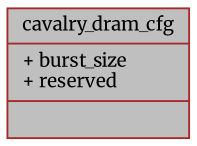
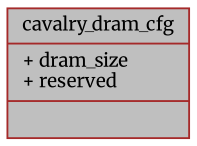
(75, 61) -> (76, 61)
